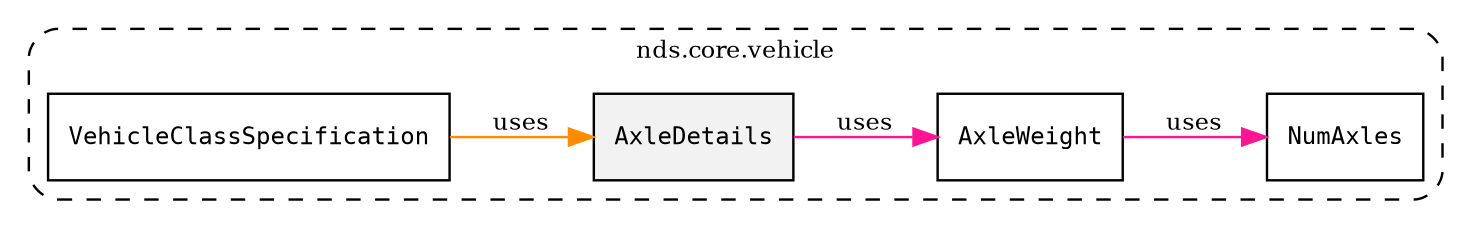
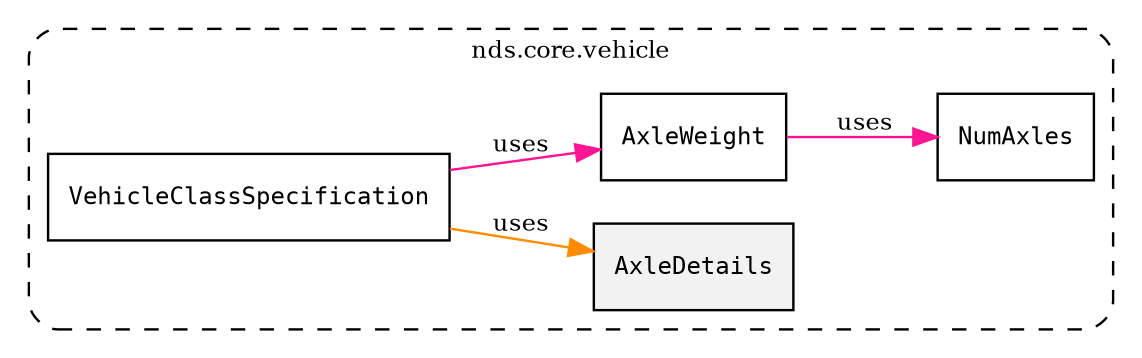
(853, 137) -> (513, 161)
